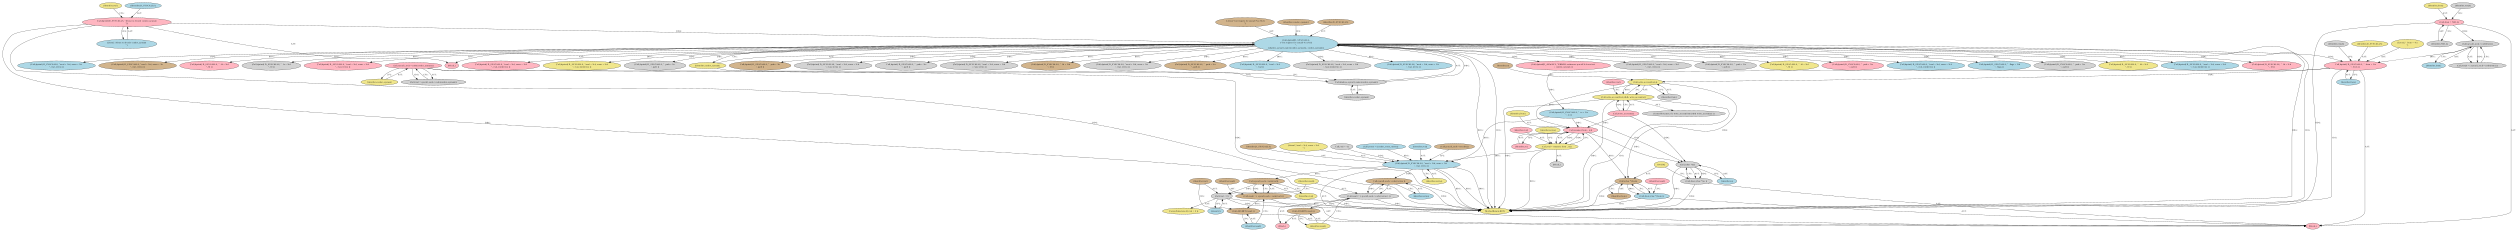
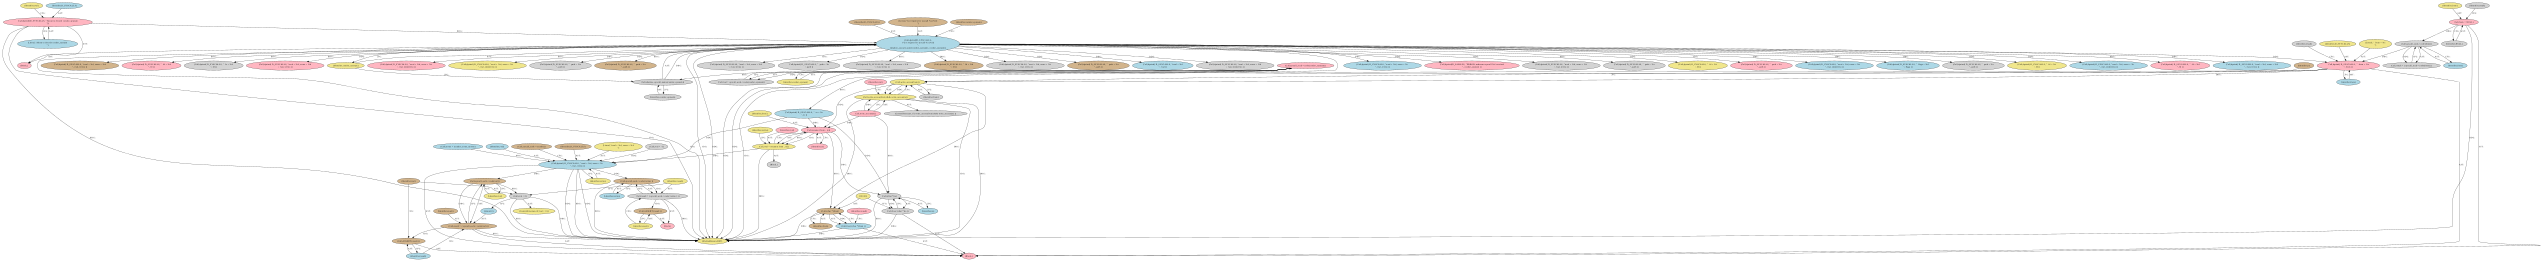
(1222, 205) -> (480, 218)
